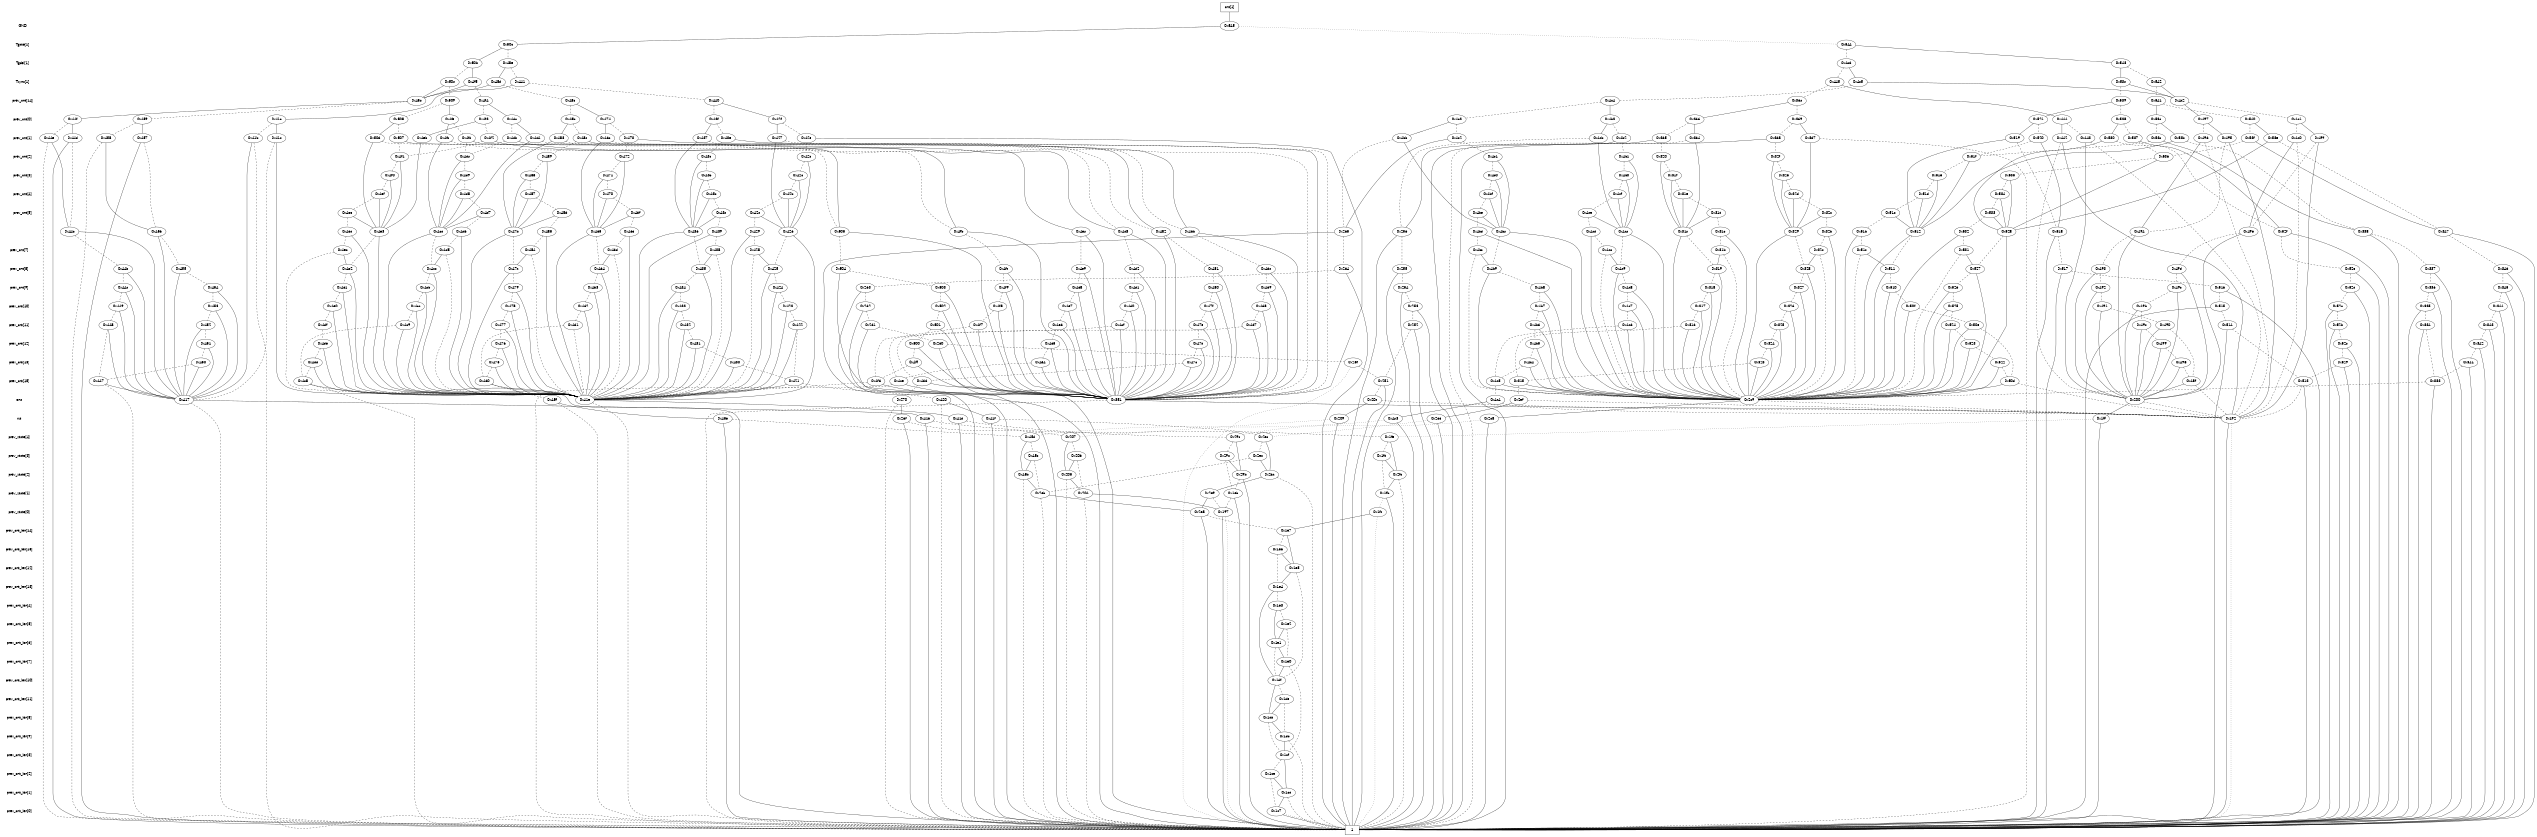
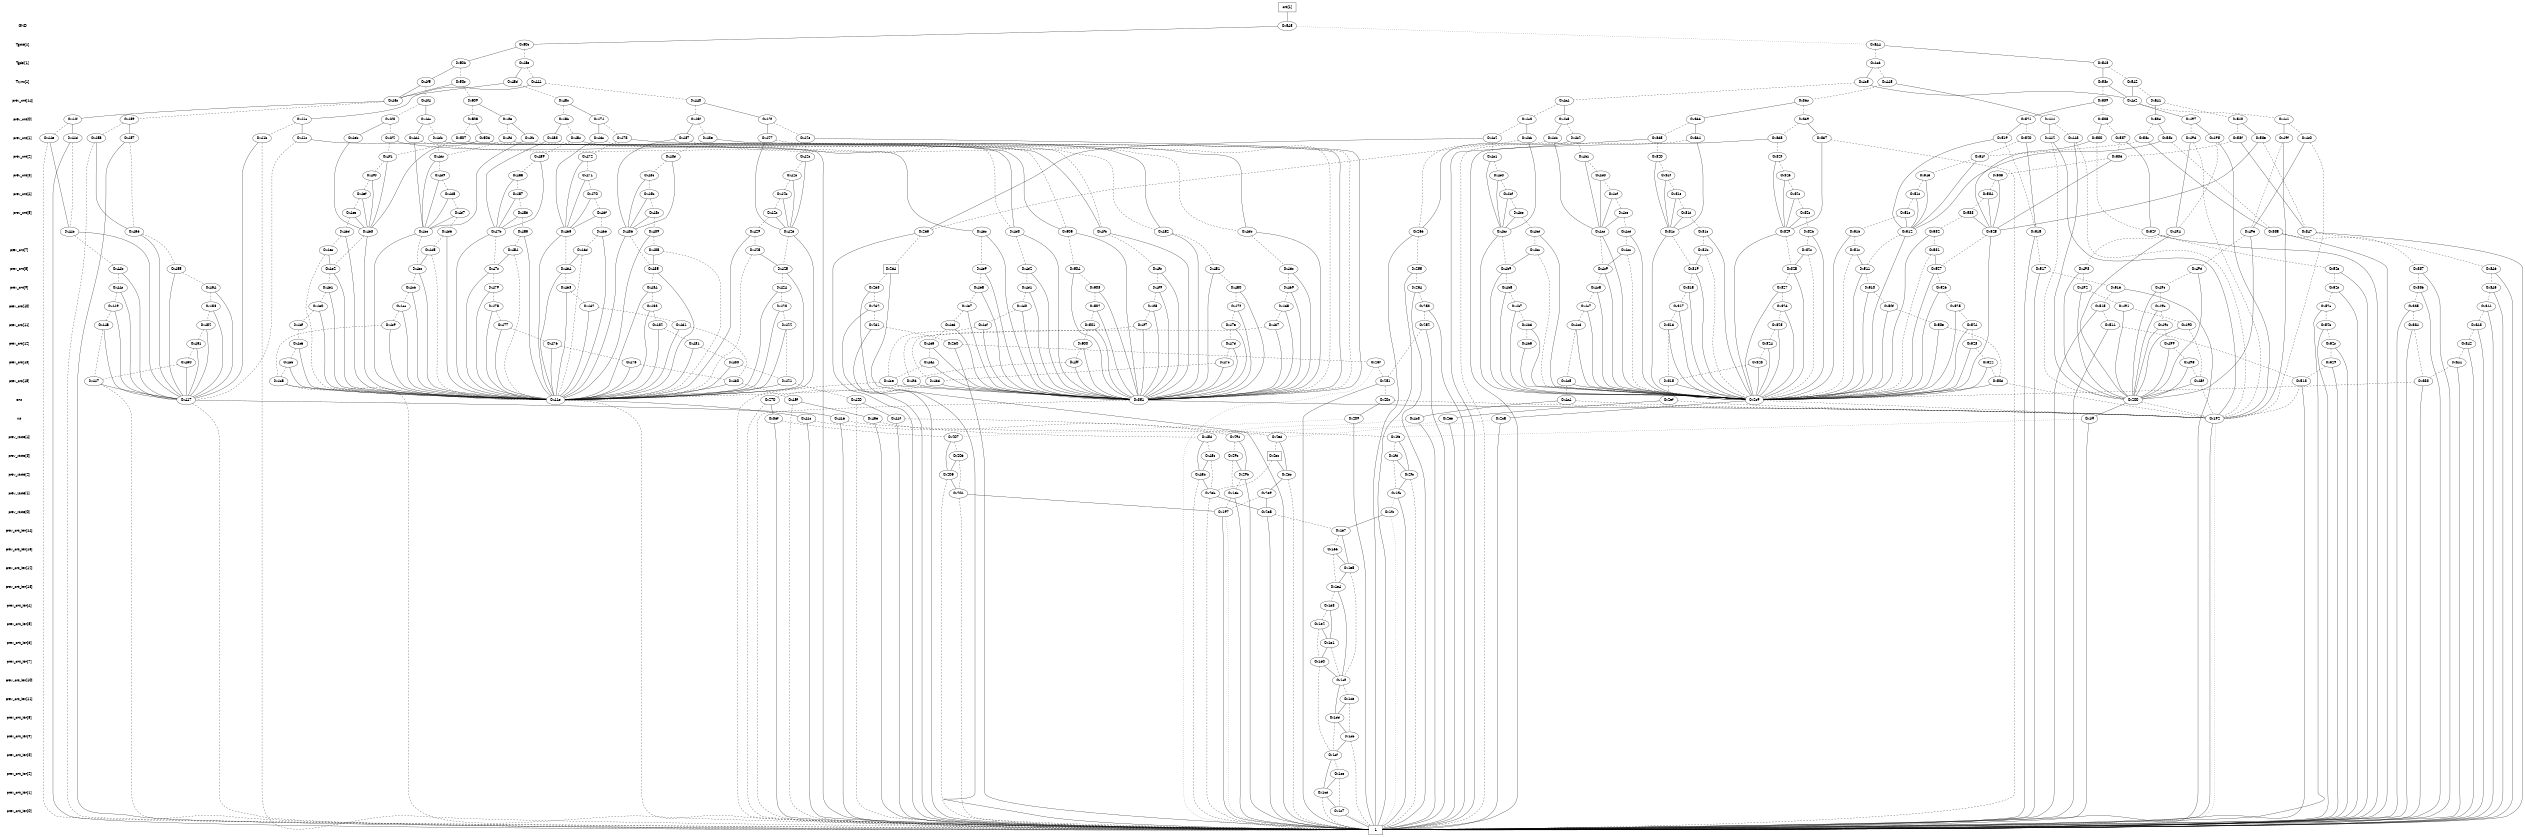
(1344, 269) -> (891, 269)
(579, 363) -> (640, 390)
(1529, 363) -> none
(902, 419) -> (774, 419)
(1258, 456) -> (1274, 456)
